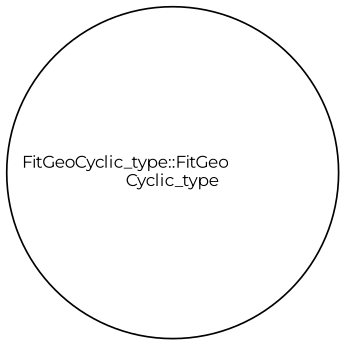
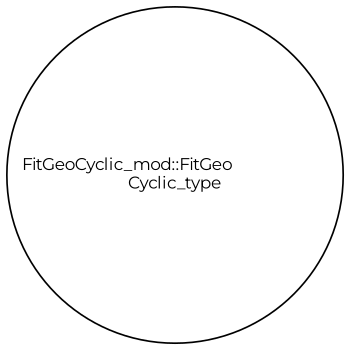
(173, 173) -> (175, 175)
